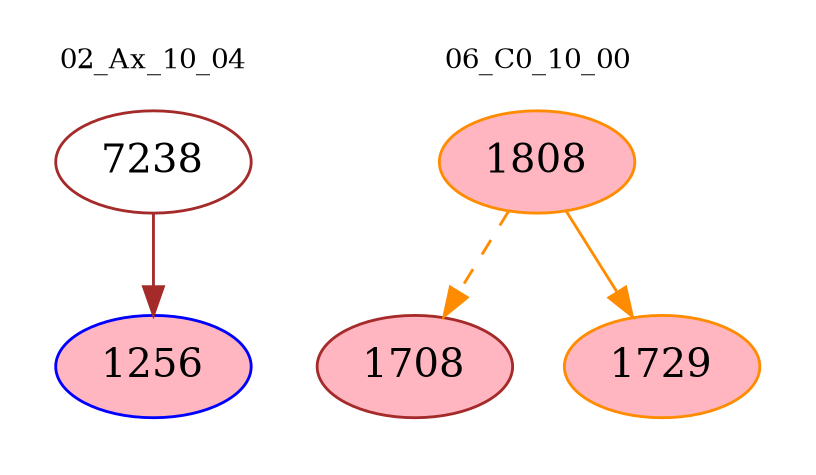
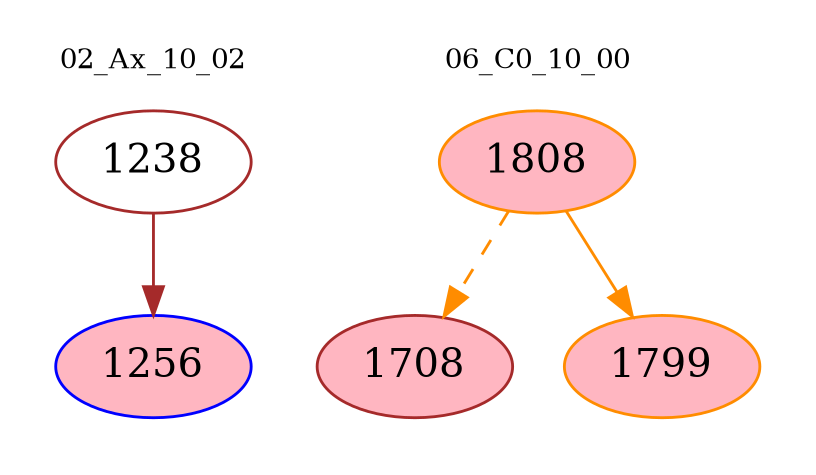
(153, 61) -> (153, 61)
(153, 162) -> (153, 162)
(662, 367) -> (662, 367)
